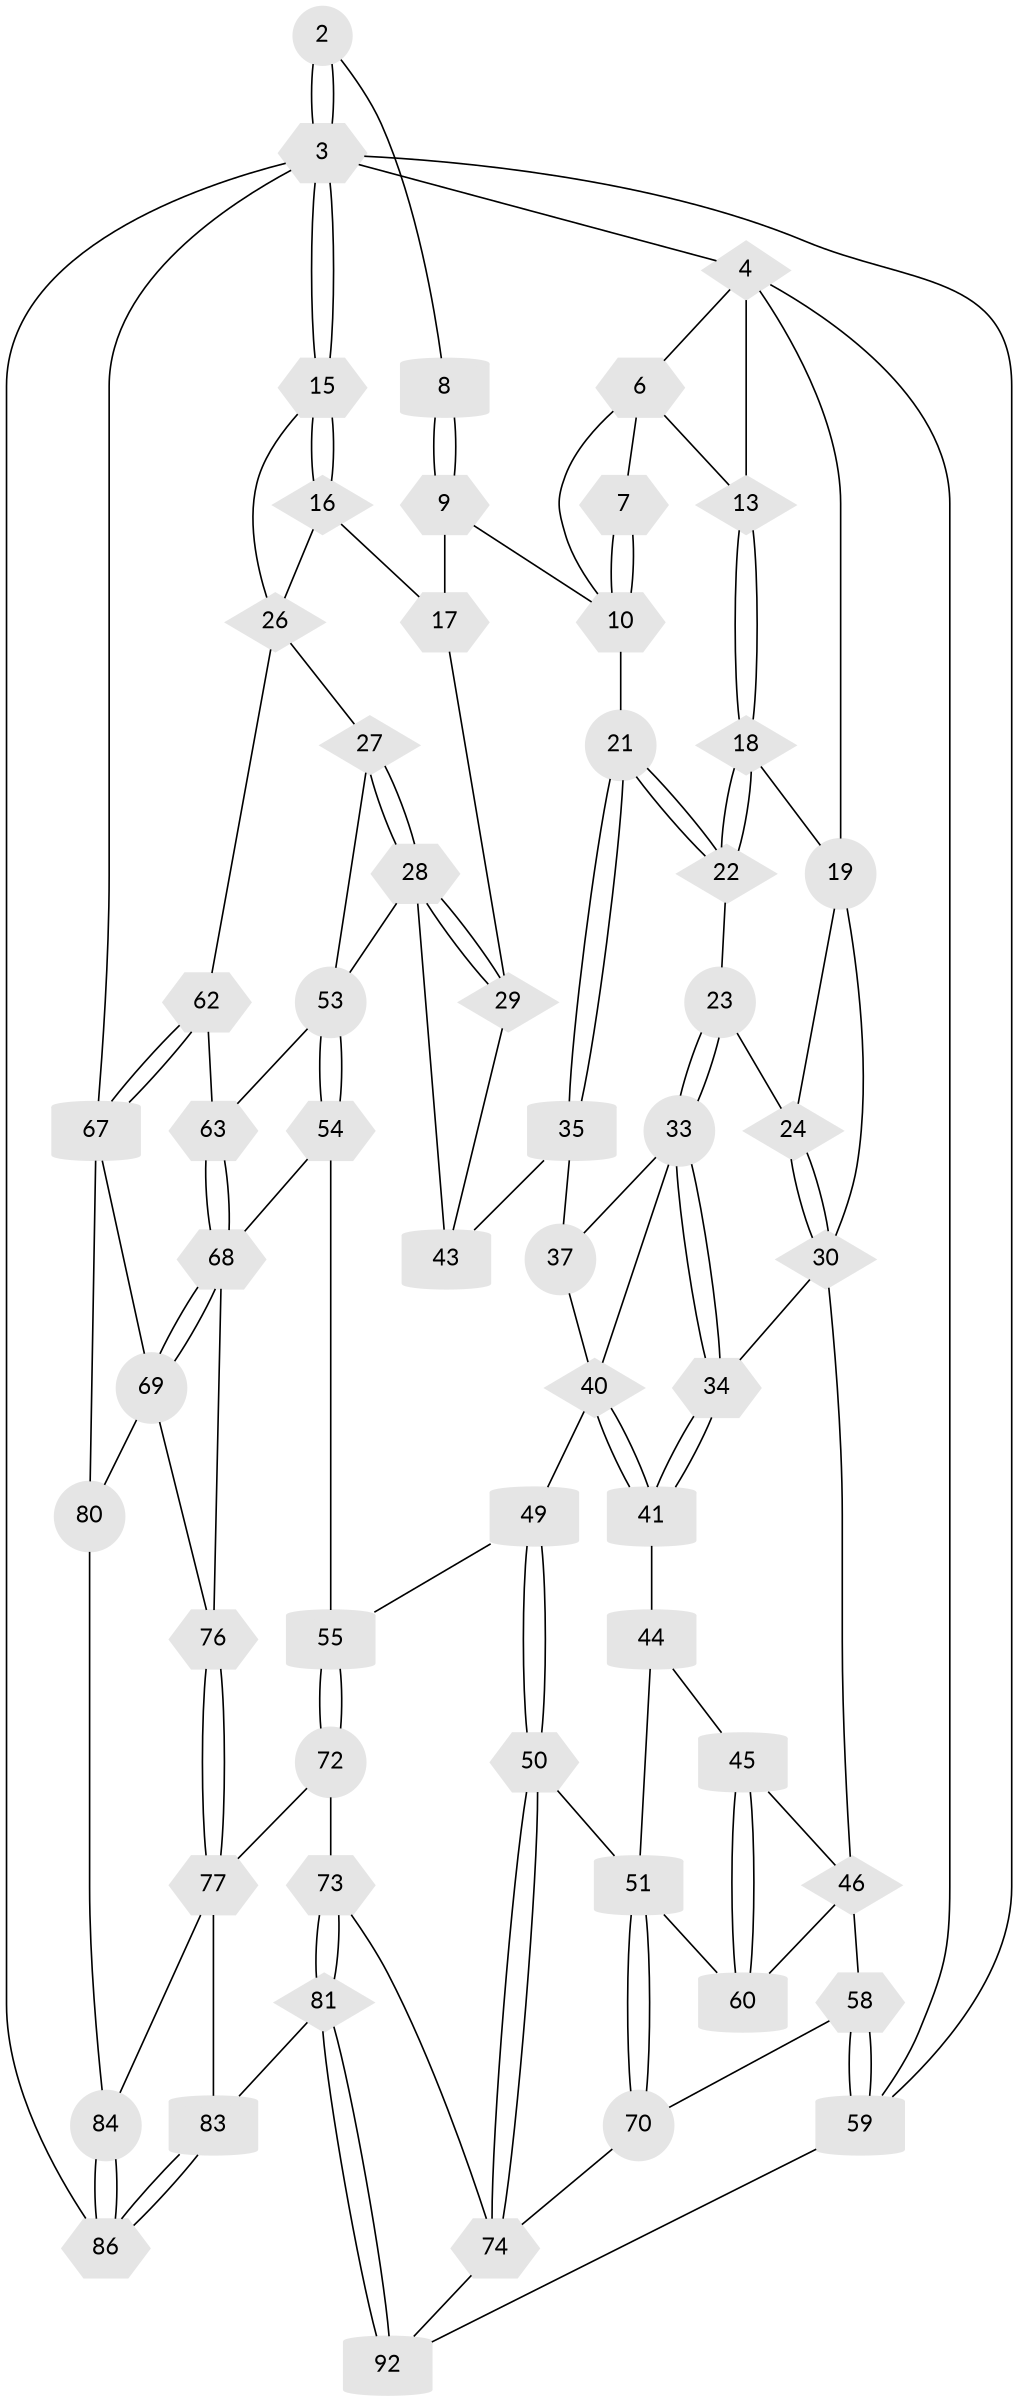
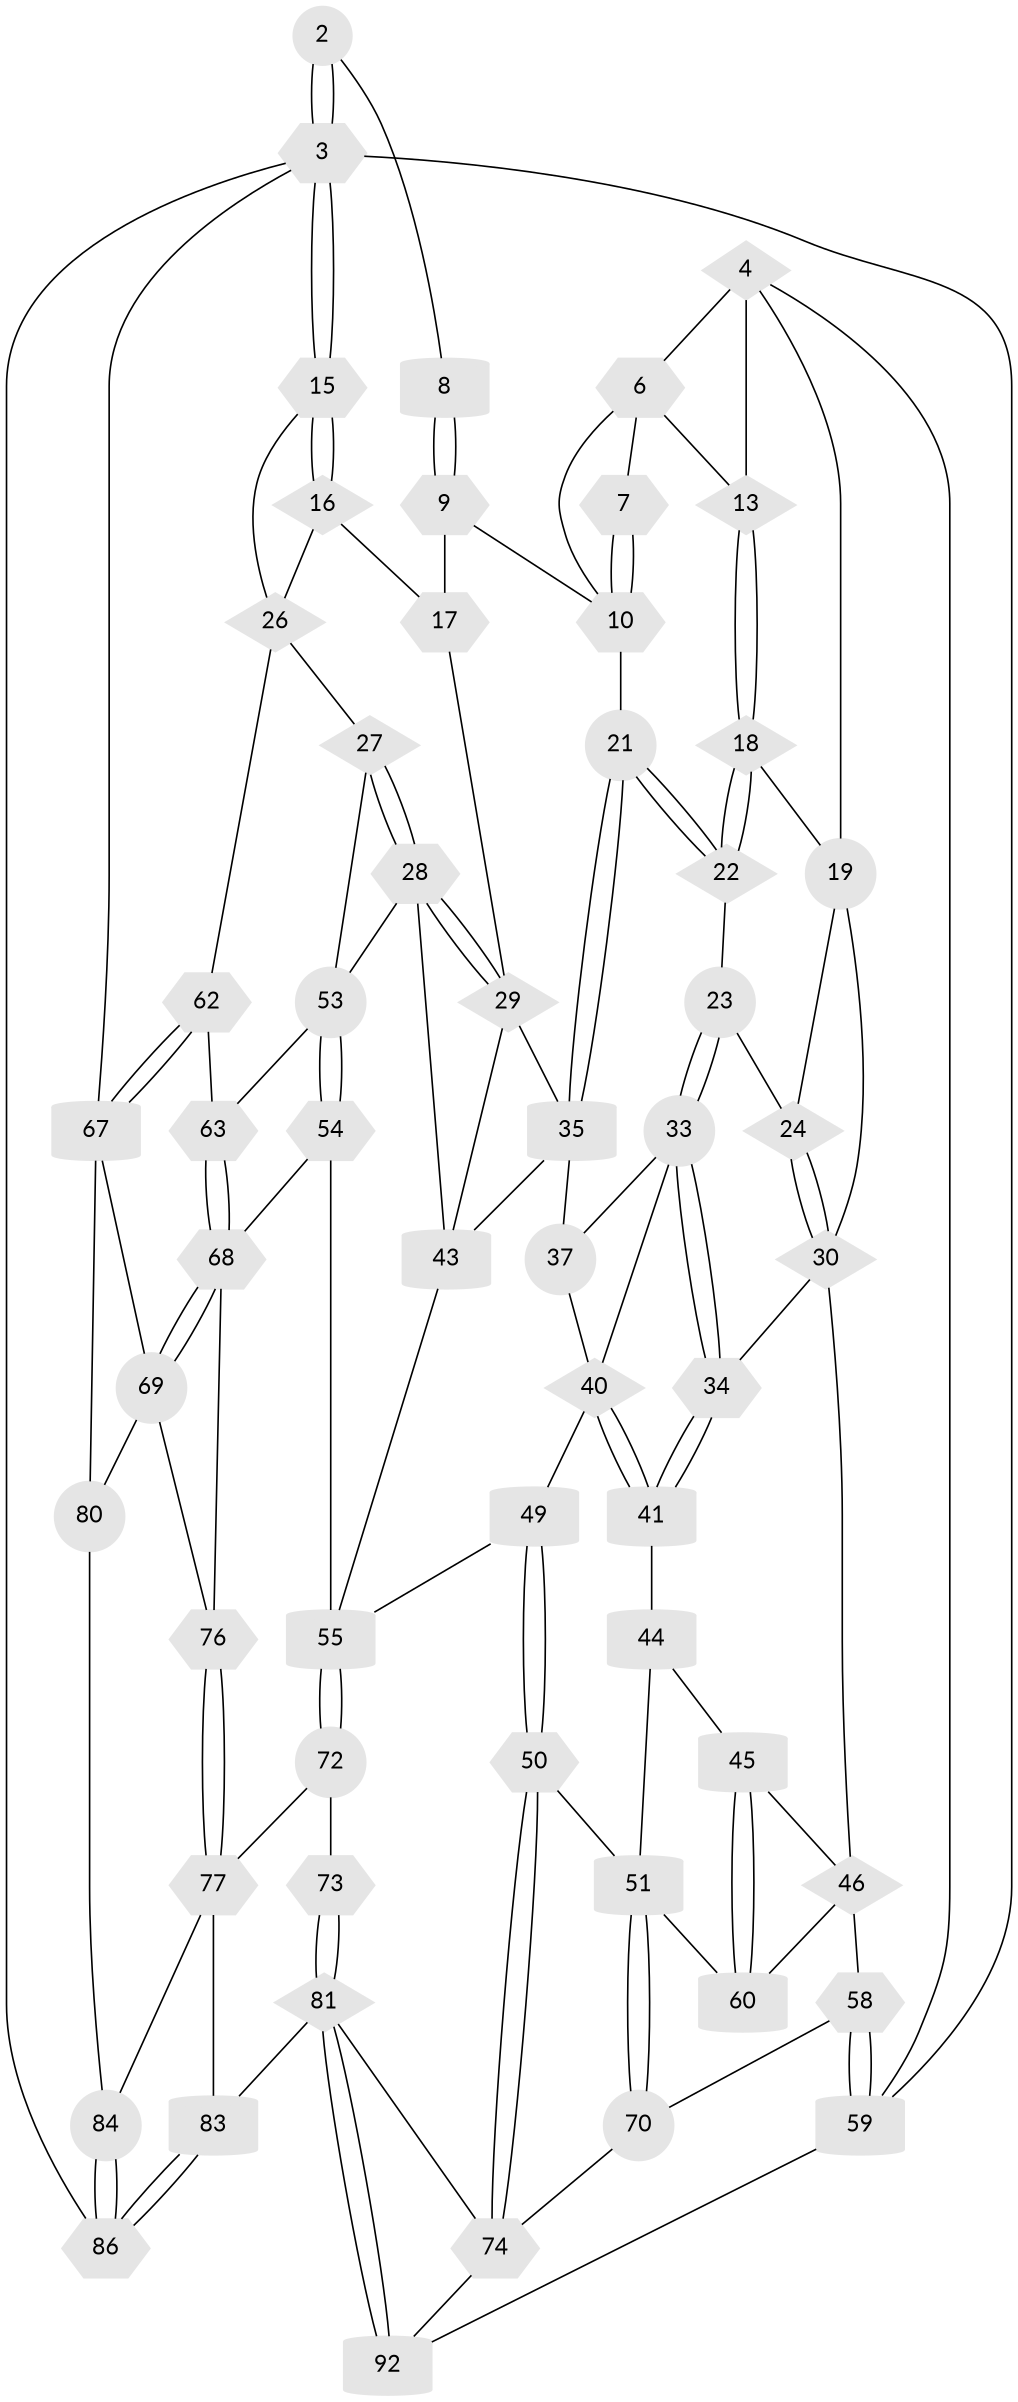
(538, 213) -> none
none -> (539, 1064)
none -> (389, 1449)
(429, 2062) -> (407, 2121)
